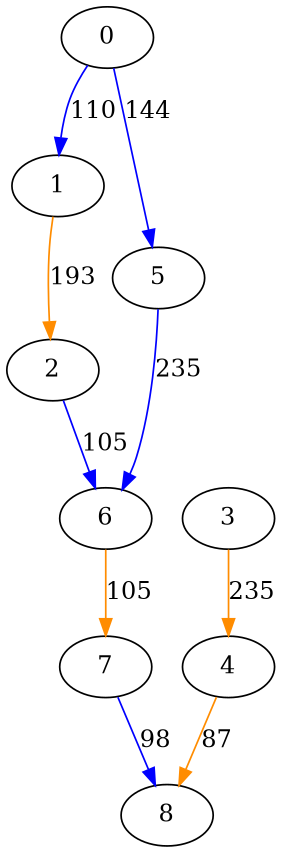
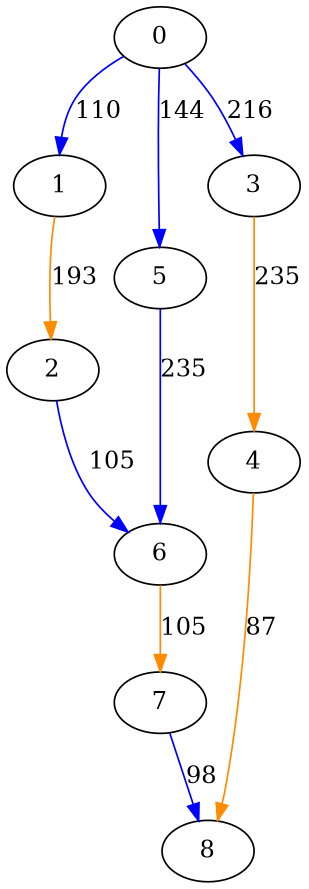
none -> (214, 100)
